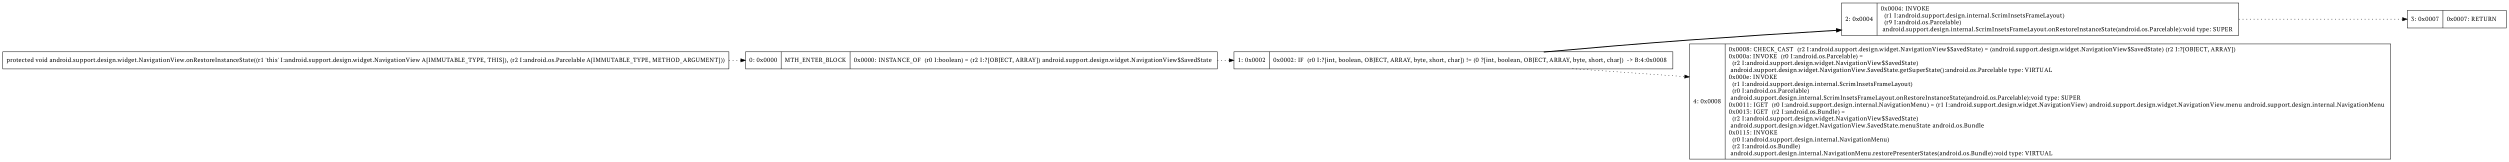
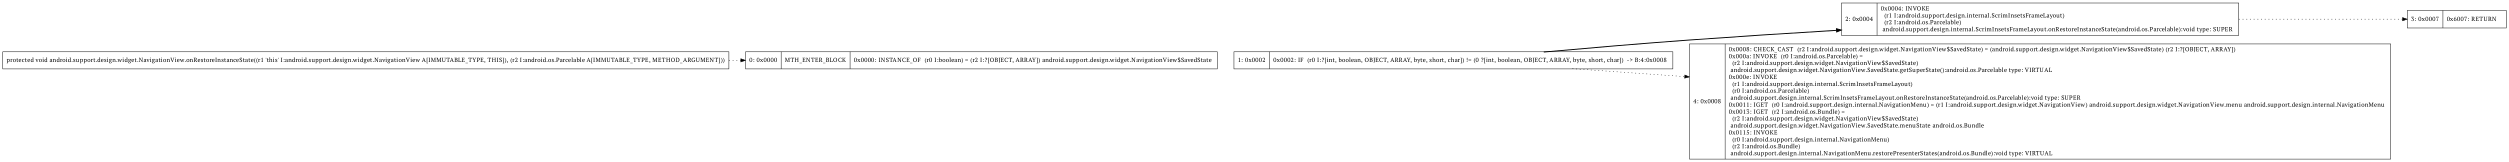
(2475, 19) -> (2475, 19)
(1921, 22) -> (1921, 22)
(1223, 60) -> none
